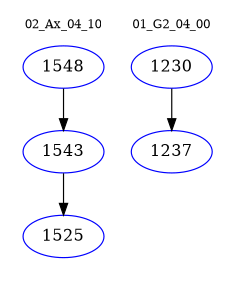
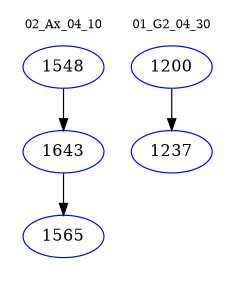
(172, 25) -> (172, 25)
(172, 67) -> (172, 67)
(64, 152) -> (64, 152)
(64, 236) -> (64, 236)
